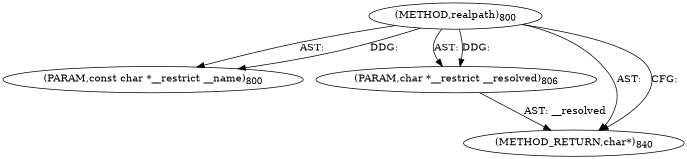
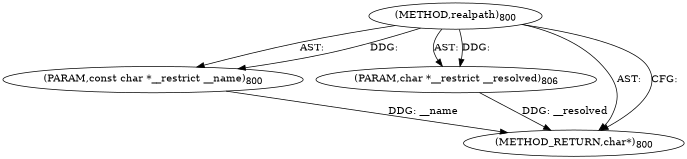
none -> (363, 111)
(565, 111) -> (565, 111)
(644, 142) -> (644, 142)
